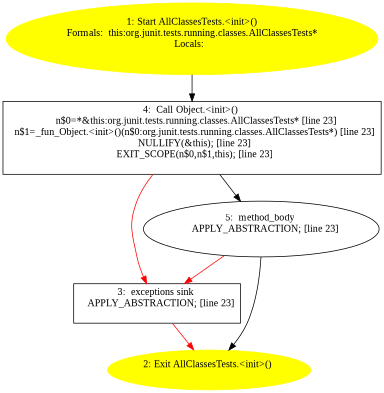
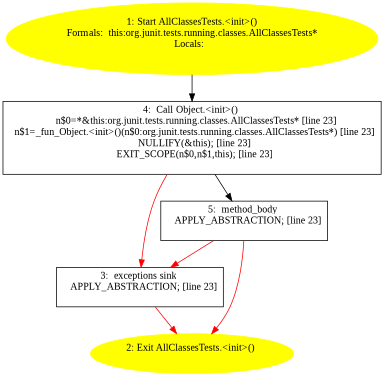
(261, 229) -> (244, 221)
(254, 303) -> (237, 287)
